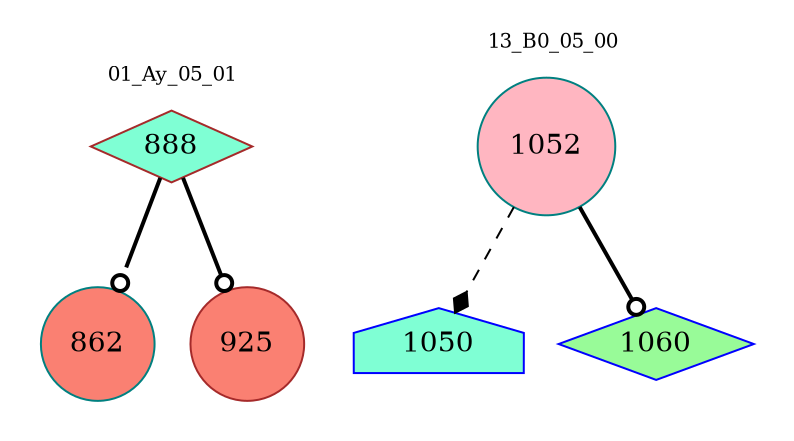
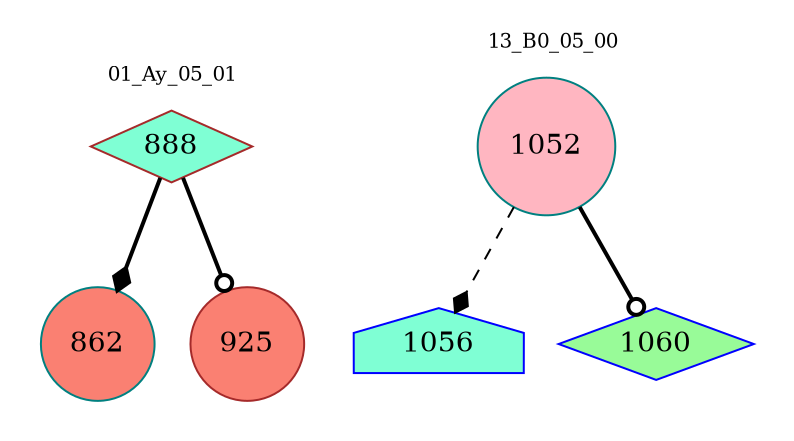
(143, 223) -> (143, 223)
(439, 344) -> (439, 344)
